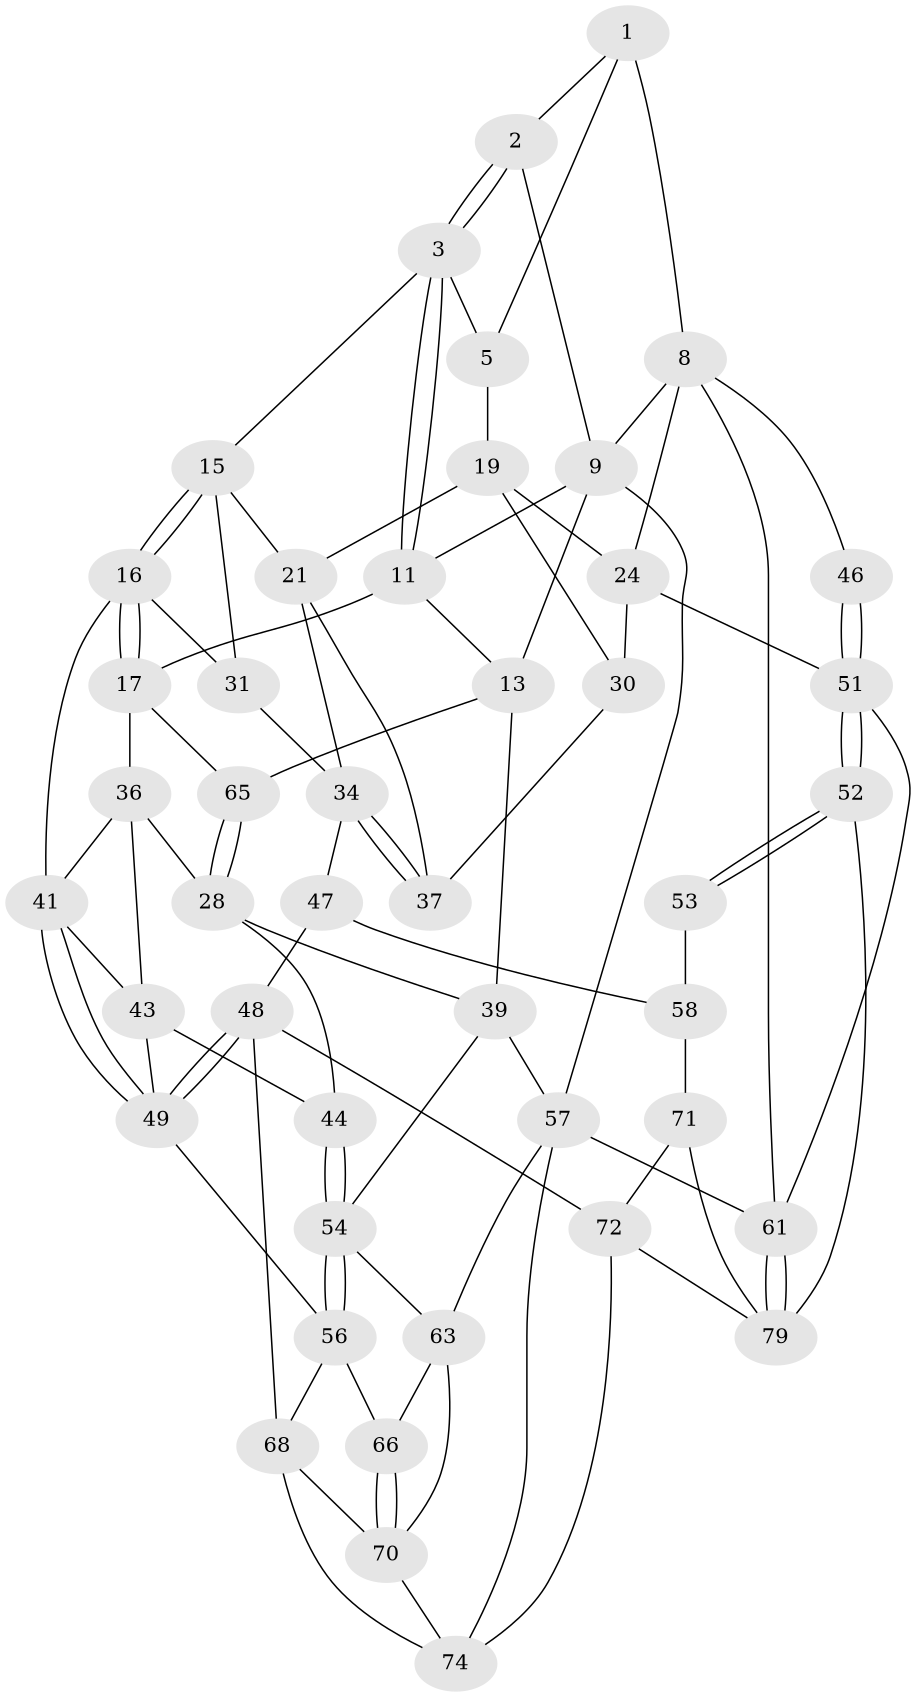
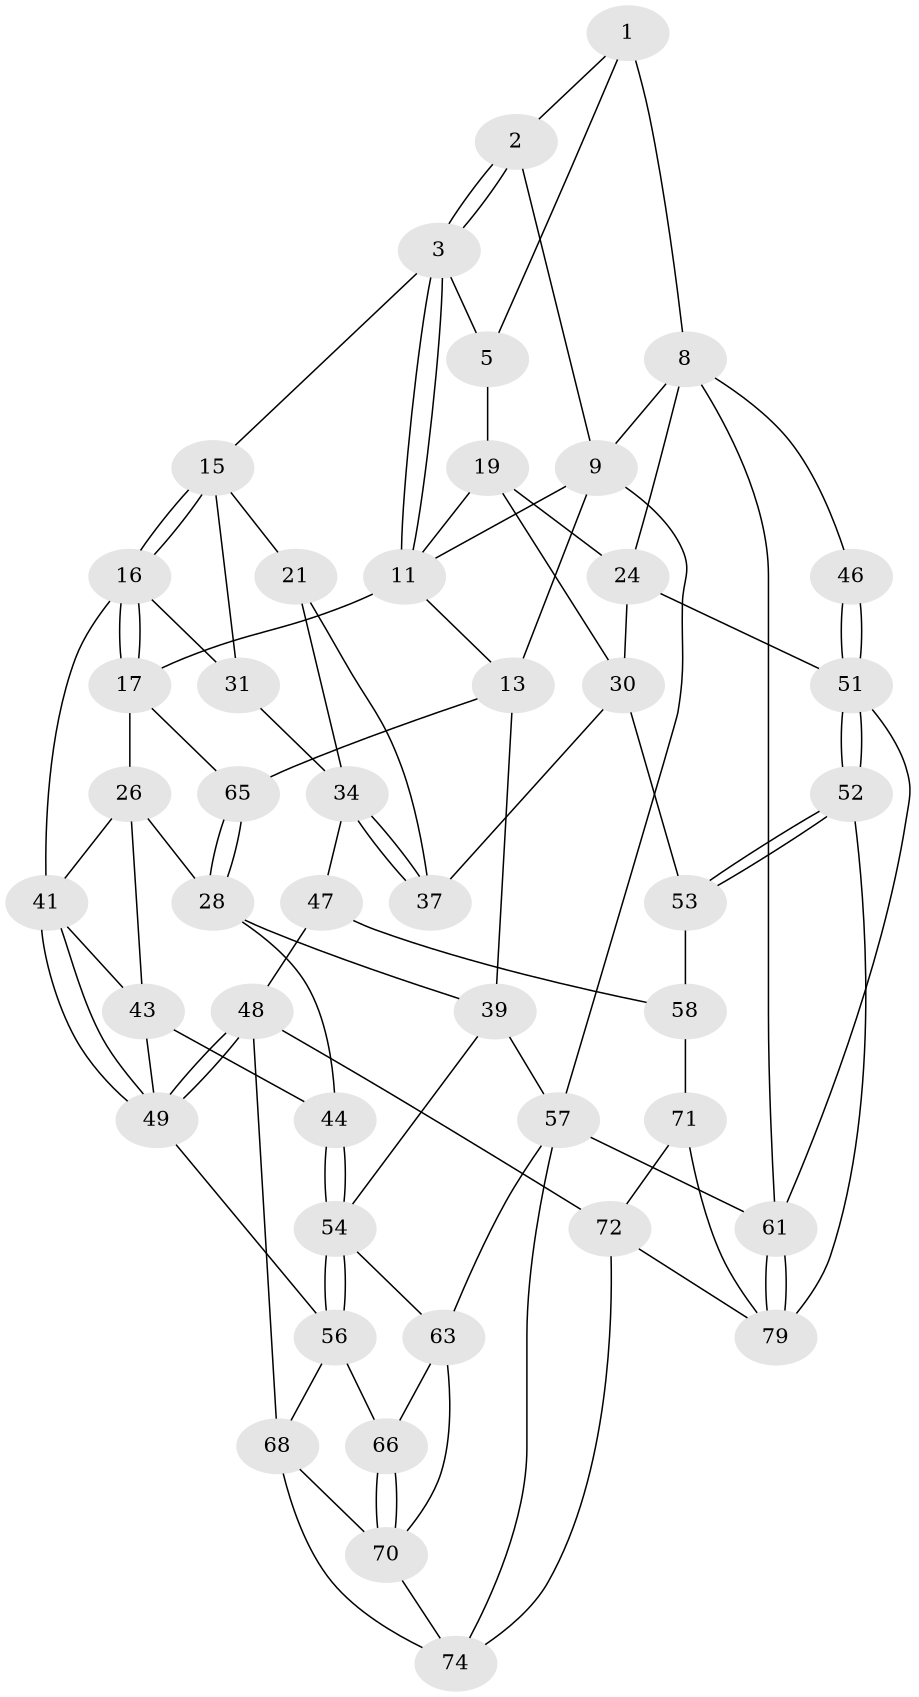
(392, 522) -> (446, 522)
none -> (650, 778)
(130, 794) -> (130, 794)
